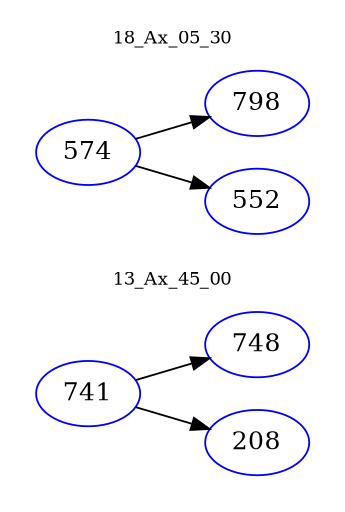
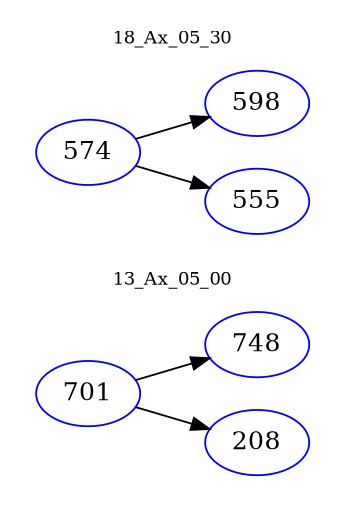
(257, 103) -> (257, 103)
(257, 201) -> (257, 201)
(173, 280) -> (173, 280)
(88, 394) -> (88, 394)
